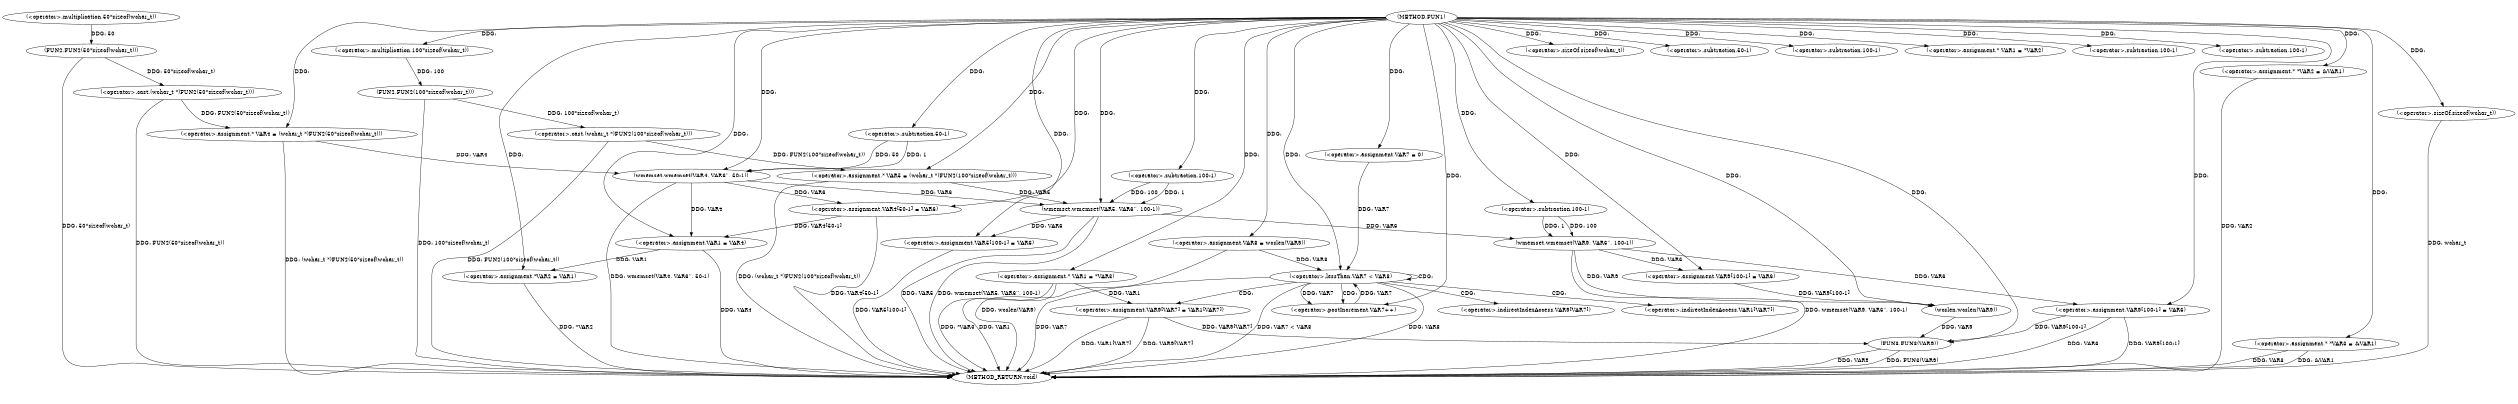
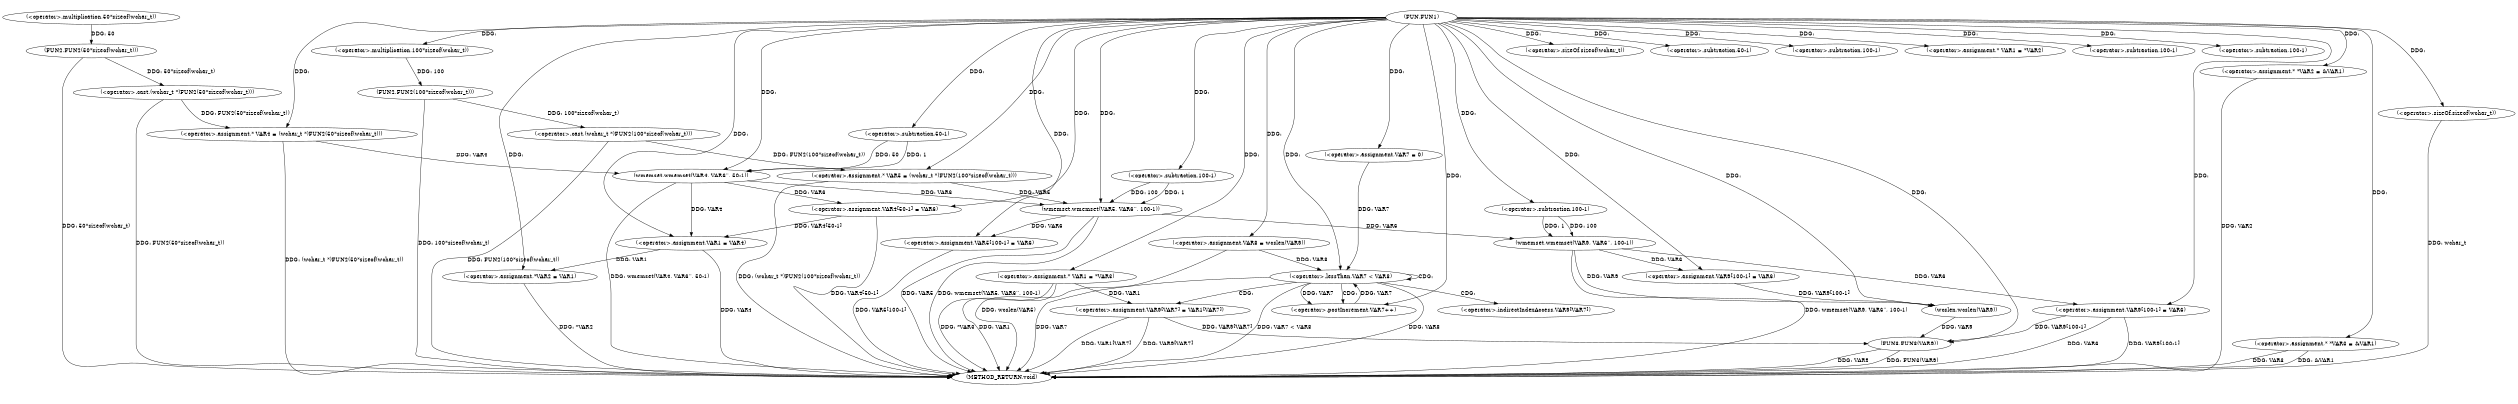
(1421, 17) -> (1421, 17)
(1009, 310) -> (1009, 310)
(1710, 310) -> none
